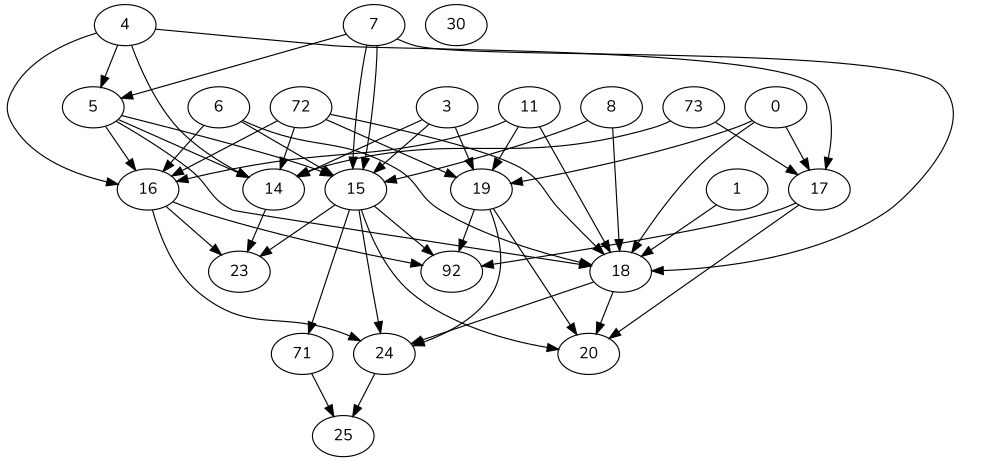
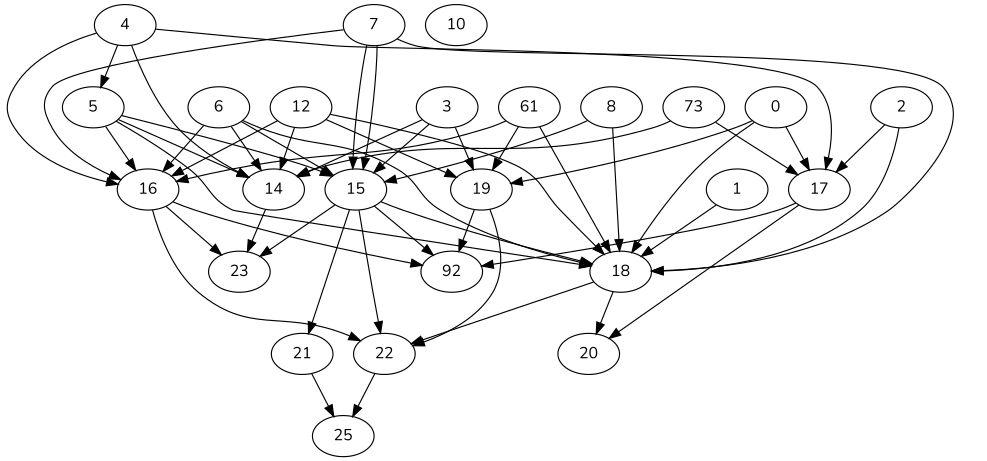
(456, 25) -> (456, 25)
(239, 65) -> (147, 59)
(301, 107) -> (301, 107)
(529, 107) -> (529, 107)
none -> (902, 107)
none -> (243, 144)
(532, 267) -> none
(432, 307) -> (460, 228)
(302, 354) -> (302, 354)
(384, 354) -> (384, 354)
